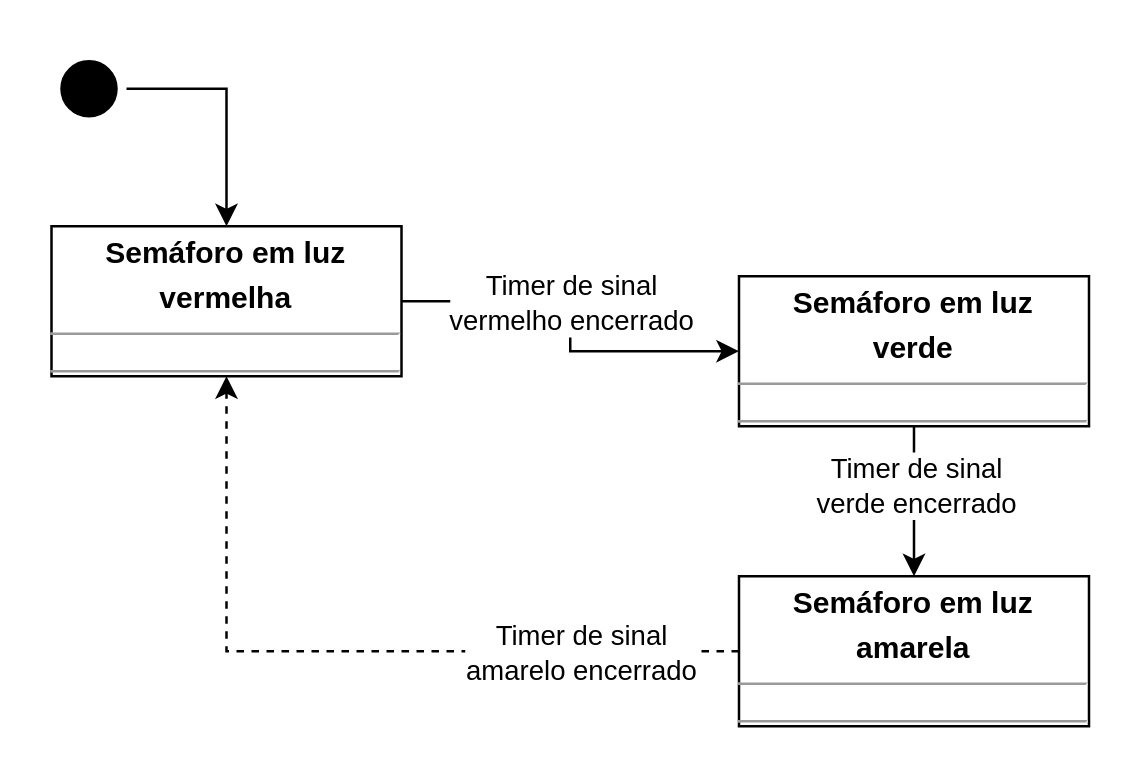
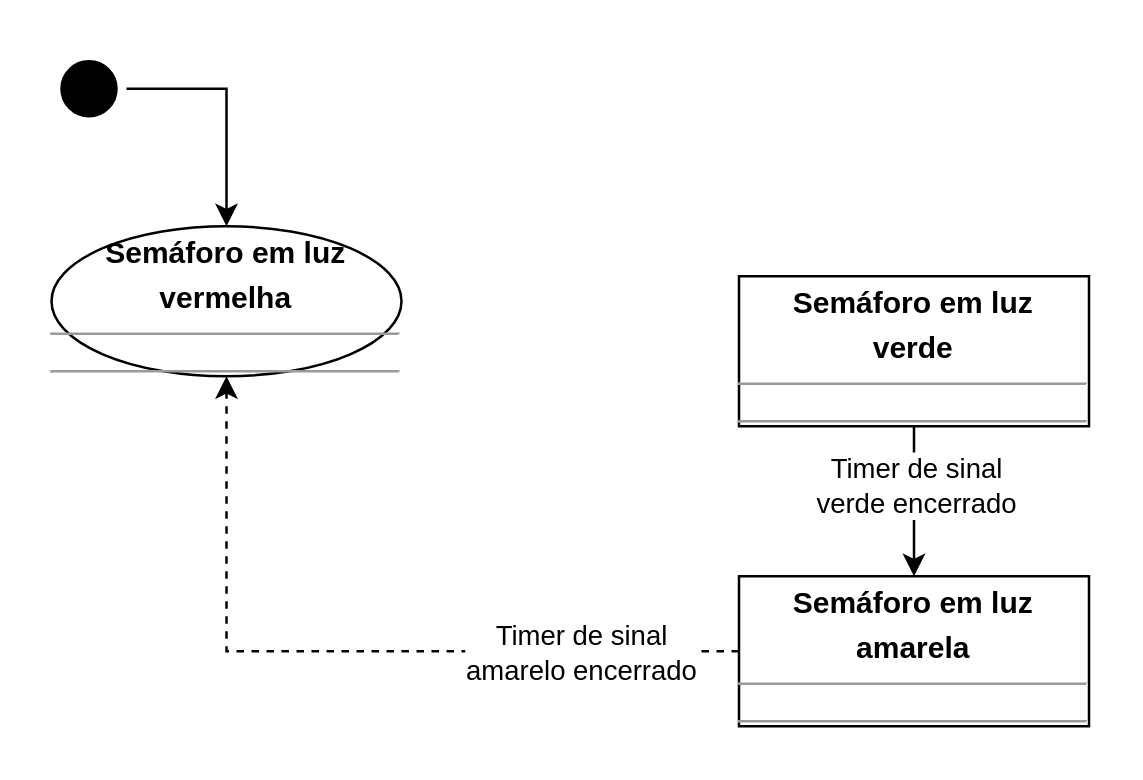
(226, 301) -> (226, 301)
(628, 351) -> none
